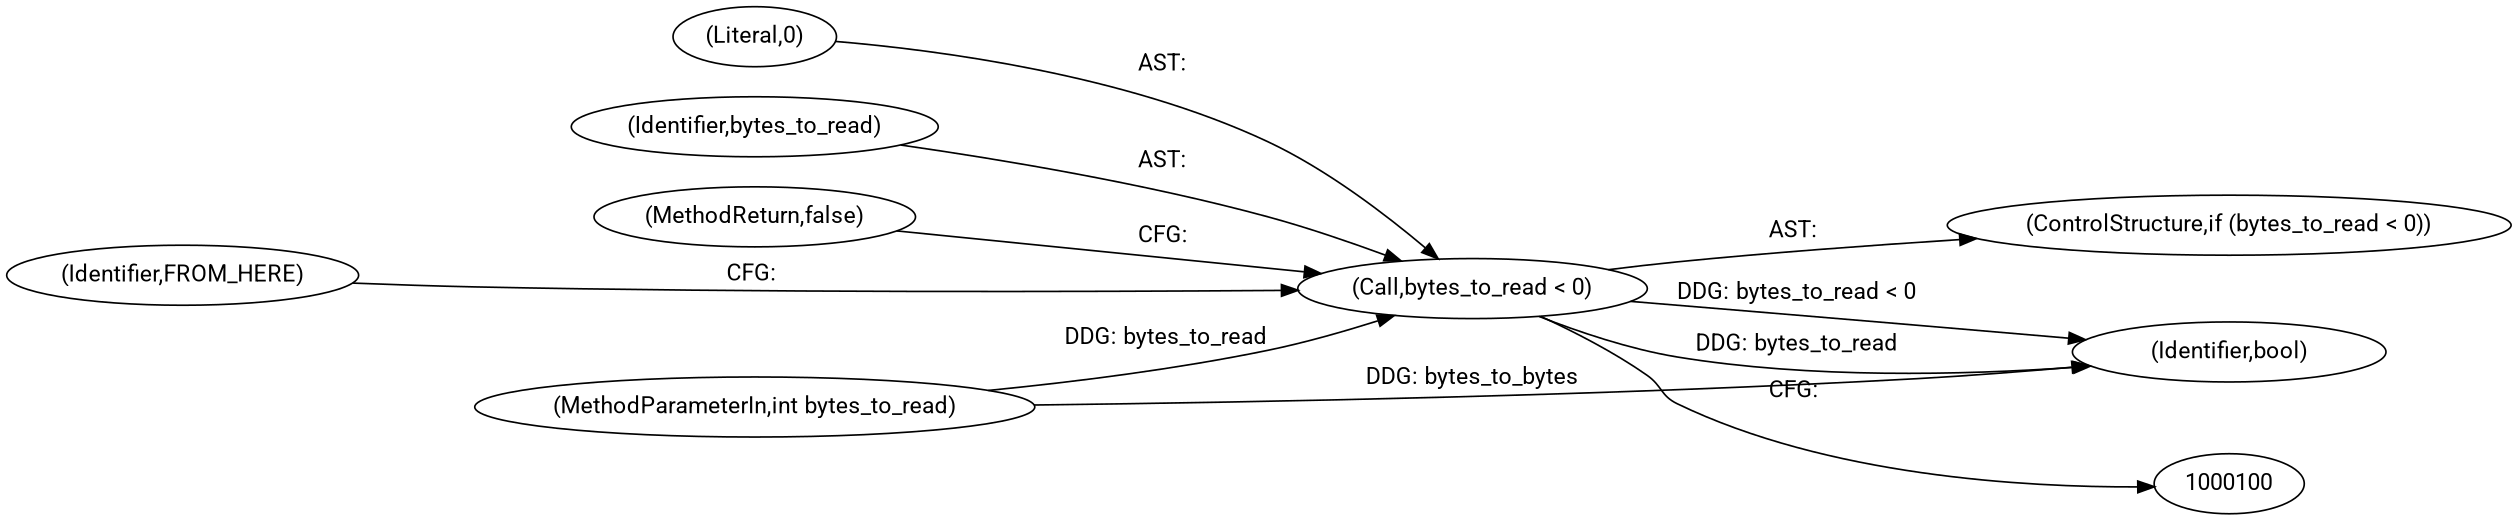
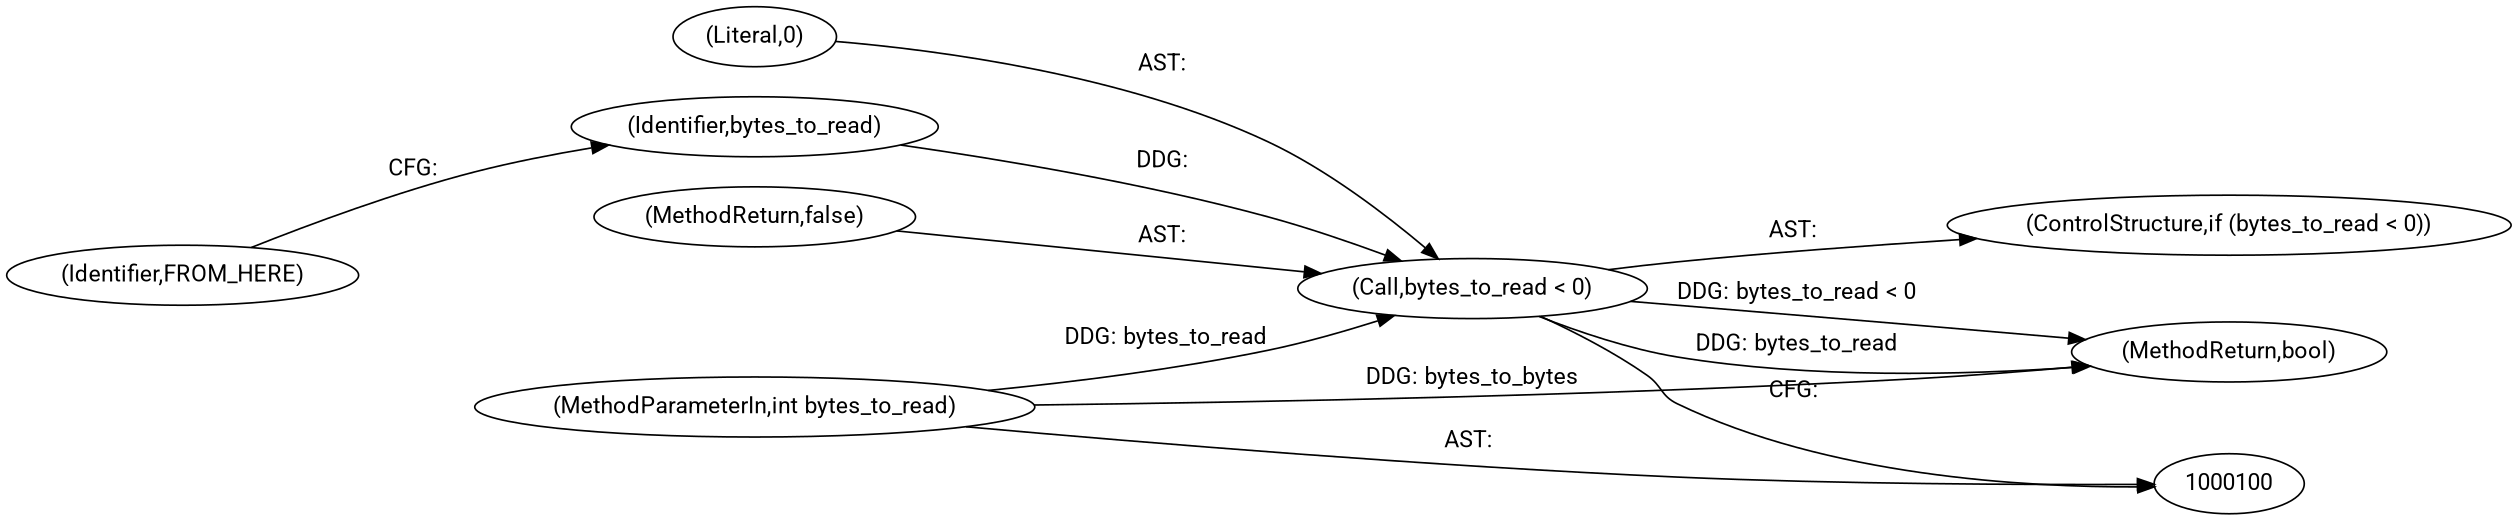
(1166, 161) -> (1166, 161)
(1166, 236) -> (1166, 236)
(817, 291) -> (419, 188)
(2229, 352) -> (2229, 352)
none -> (1551, 471)
